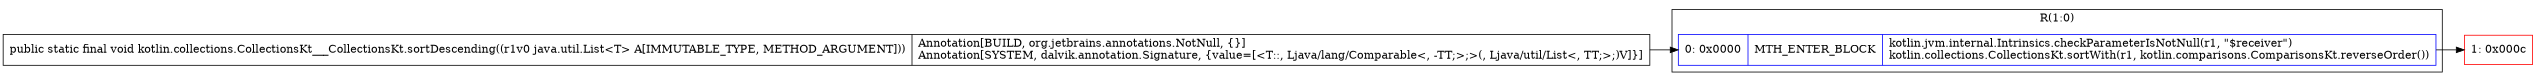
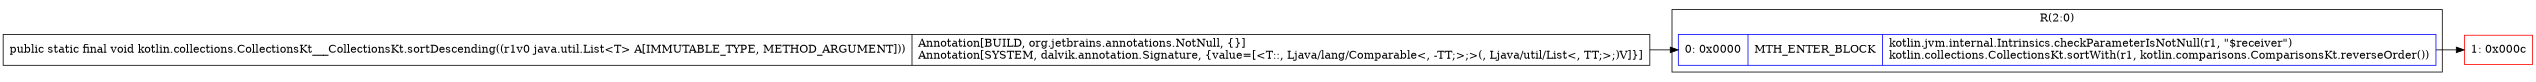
(2057, 19) -> (2057, 19)
